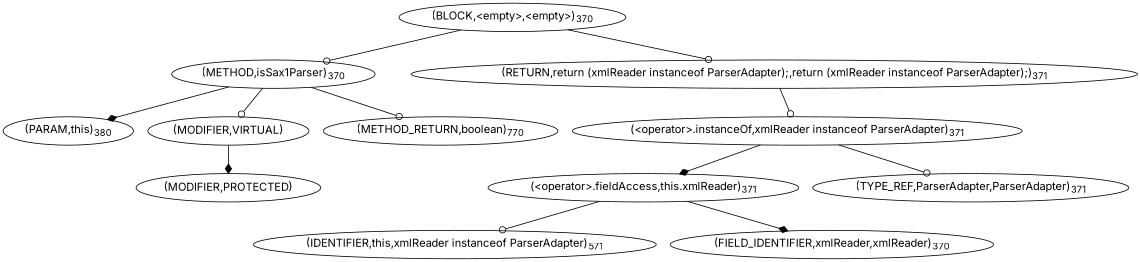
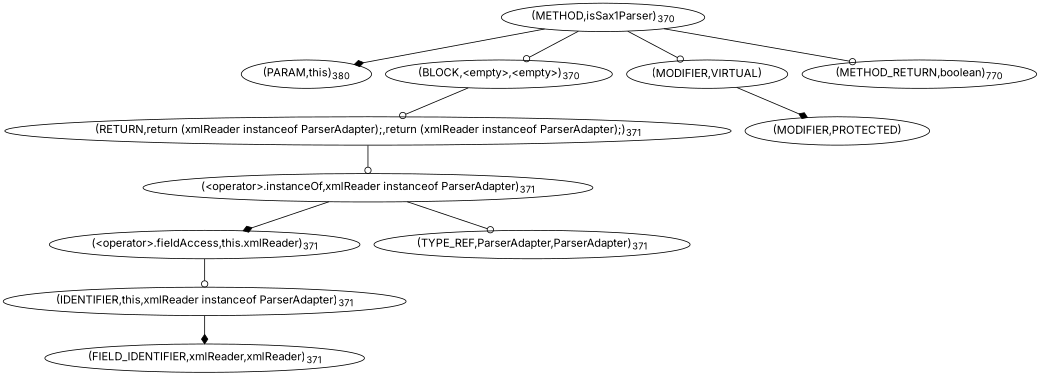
(395, 45) -> (554, 44)
(733, 215) -> (205, 325)
(596, 243) -> (346, 300)
(941, 243) -> (314, 357)
